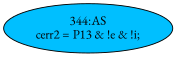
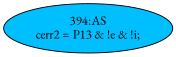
(88, 28) -> (88, 28)
